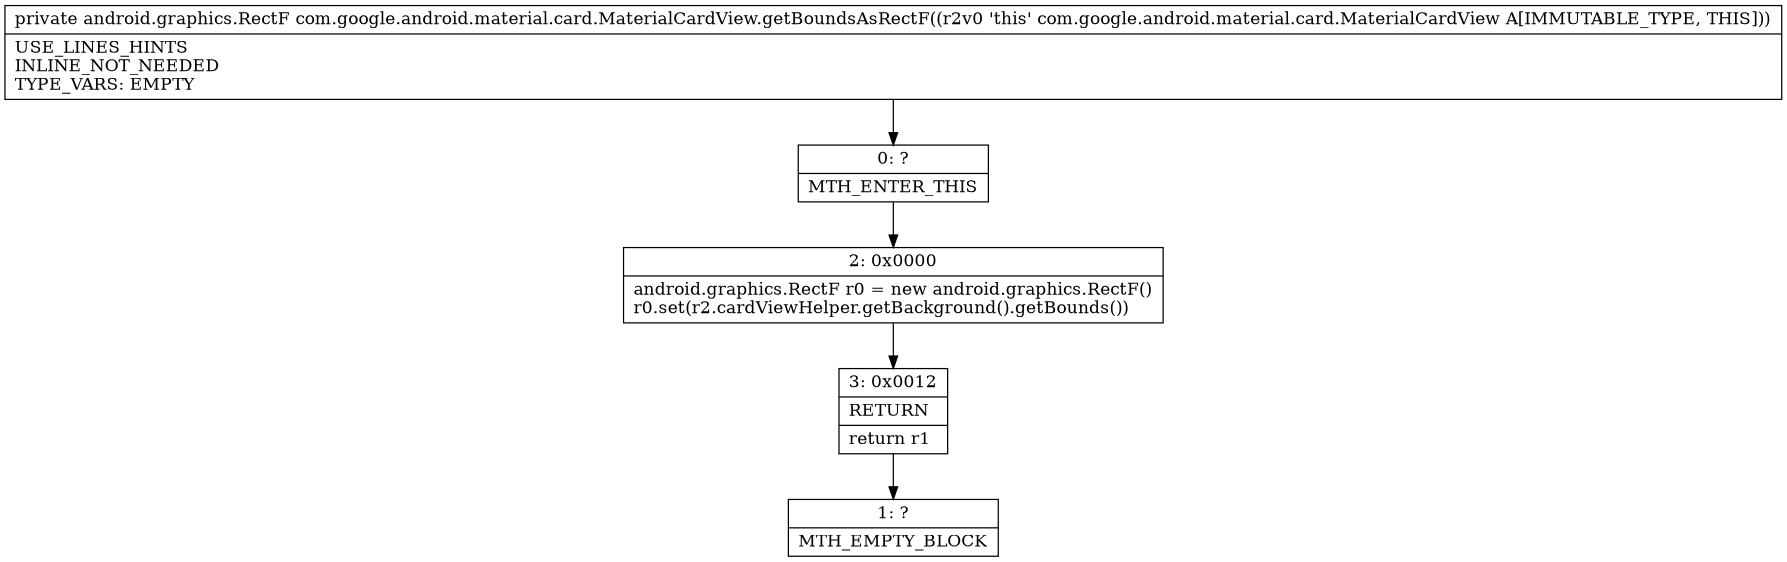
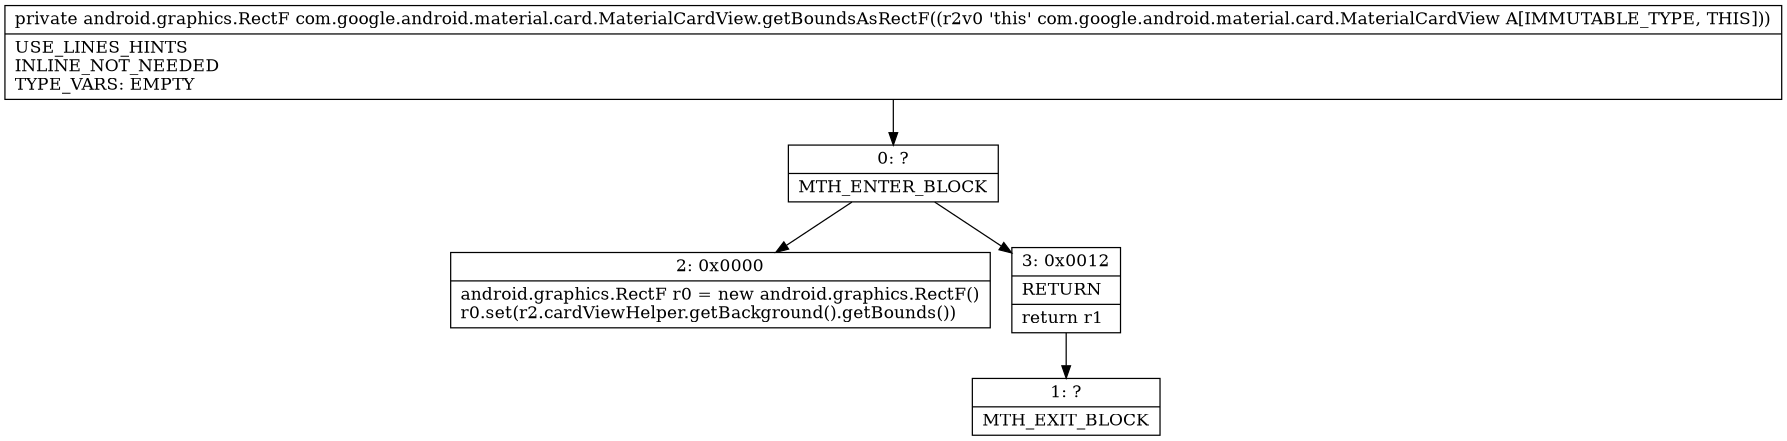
(893, 187) -> (893, 187)
(893, 339) -> (968, 224)
(893, 541) -> (1066, 420)
